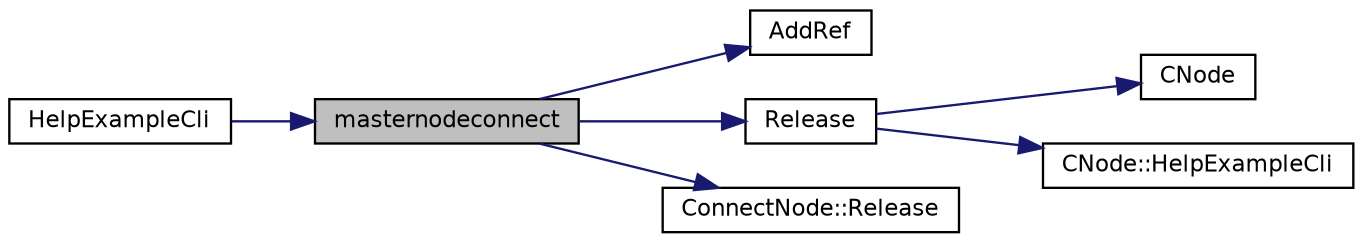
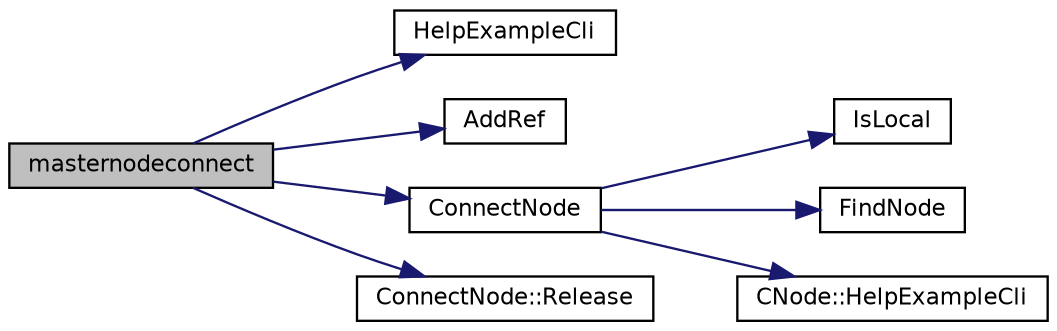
(1198, 77) -> (892, 210)
(261, 121) -> (296, 100)
(811, 121) -> (505, 210)
none -> (892, 121)
